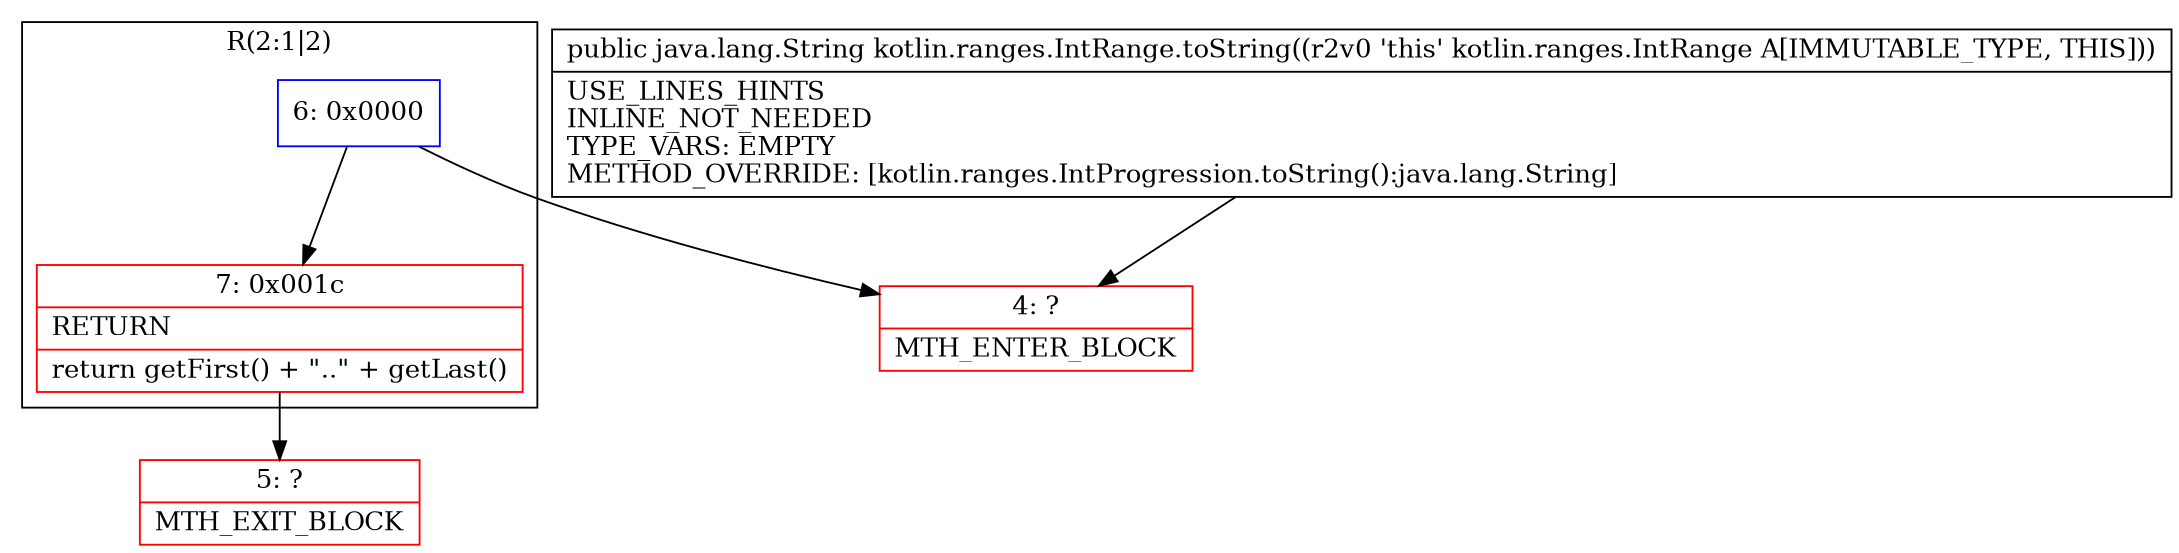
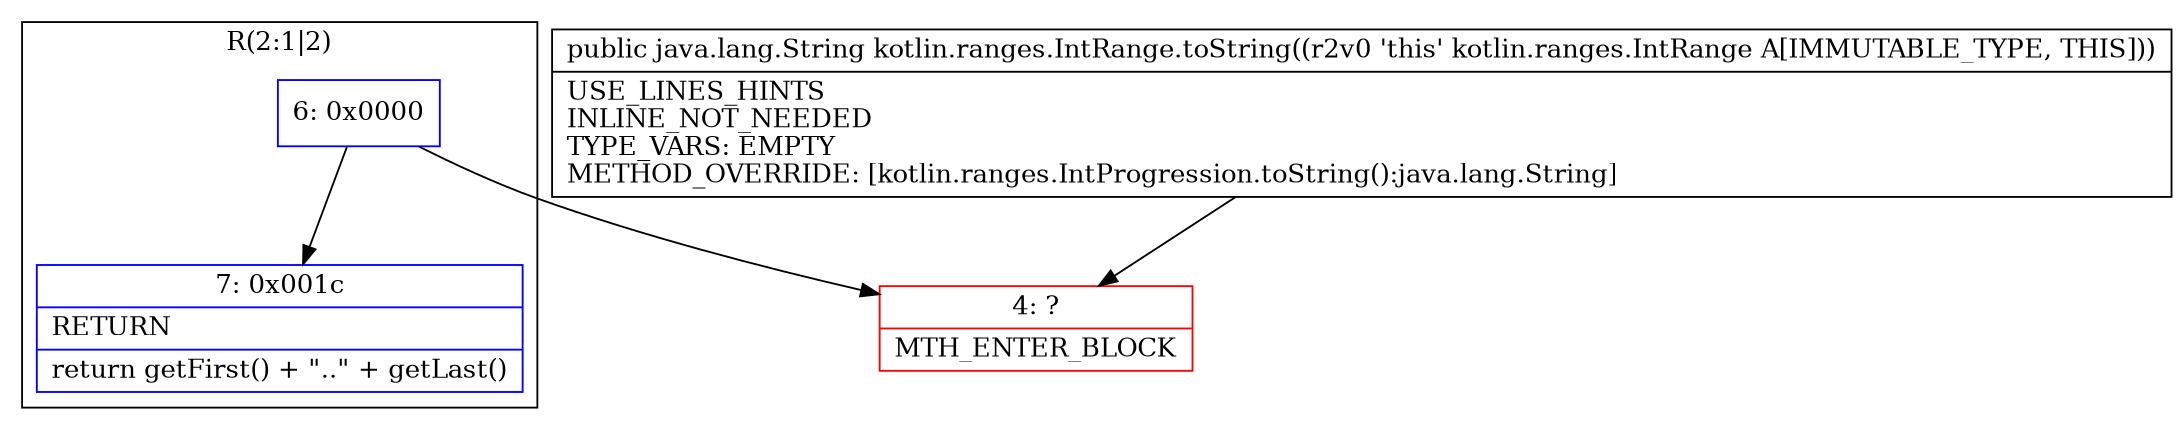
(280, 328) -> (280, 328)
(280, 502) -> none
